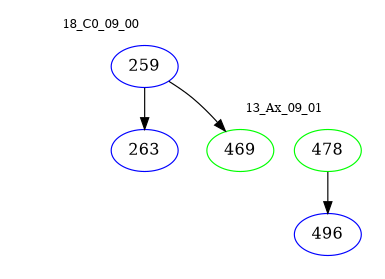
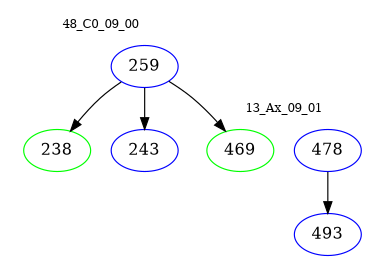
(101, 25) -> (101, 25)
none -> (57, 150)
(145, 150) -> (145, 150)
(328, 150) -> (328, 150)
(328, 235) -> (328, 235)
